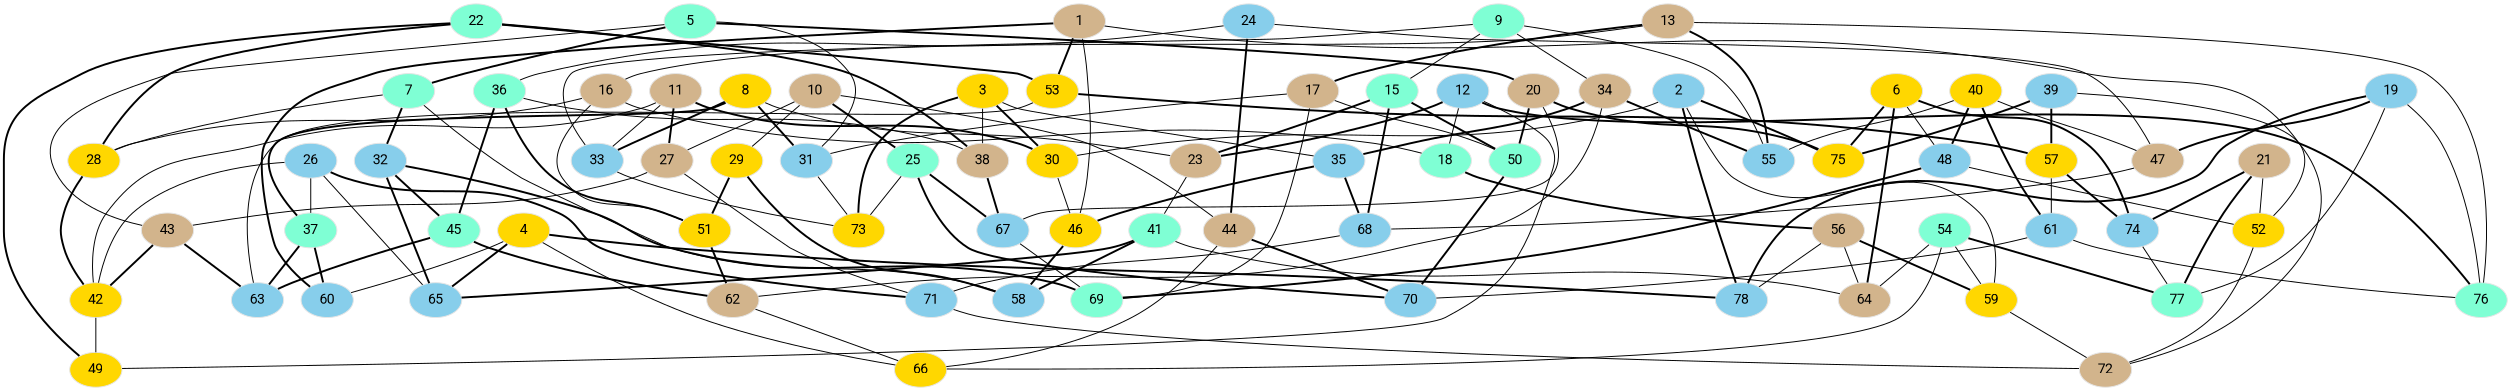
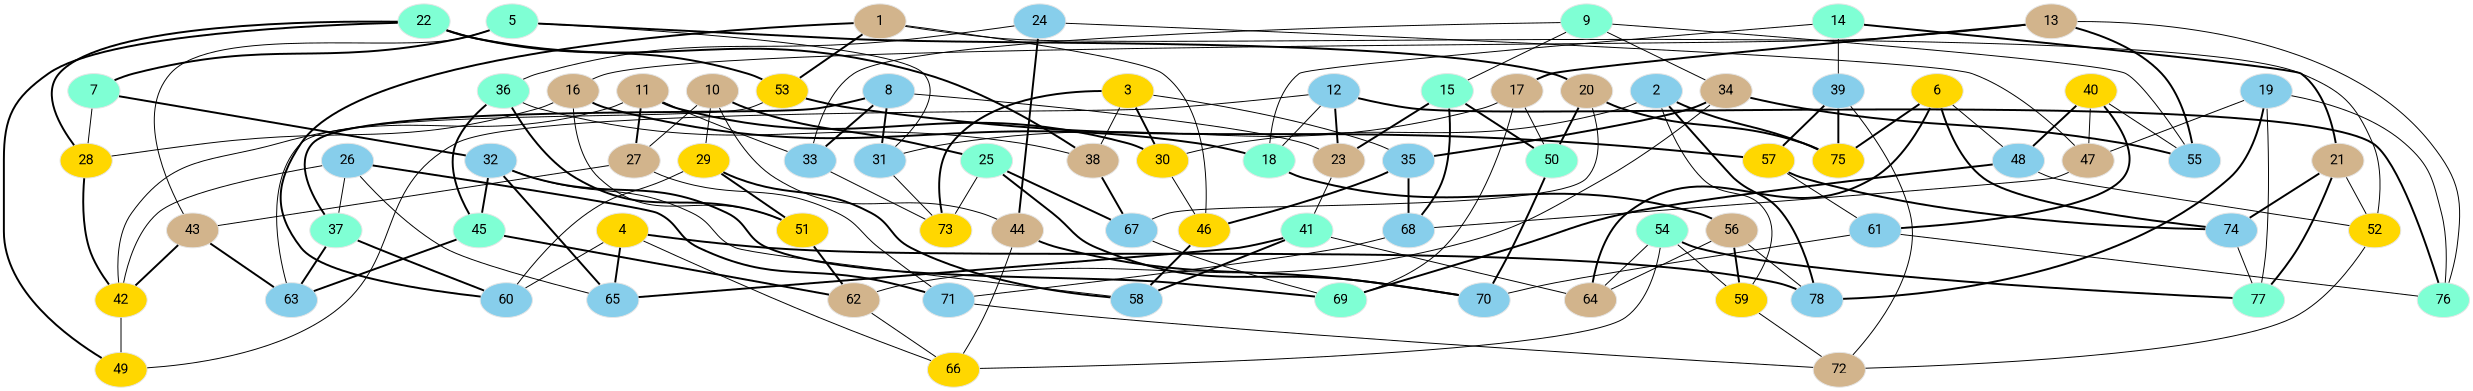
none -> (1838, 21)
(745, 91) -> (889, 91)
(2294, 123) -> (2181, 125)
(1082, 134) -> (984, 132)
none -> (589, 212)
(691, 253) -> (716, 233)
